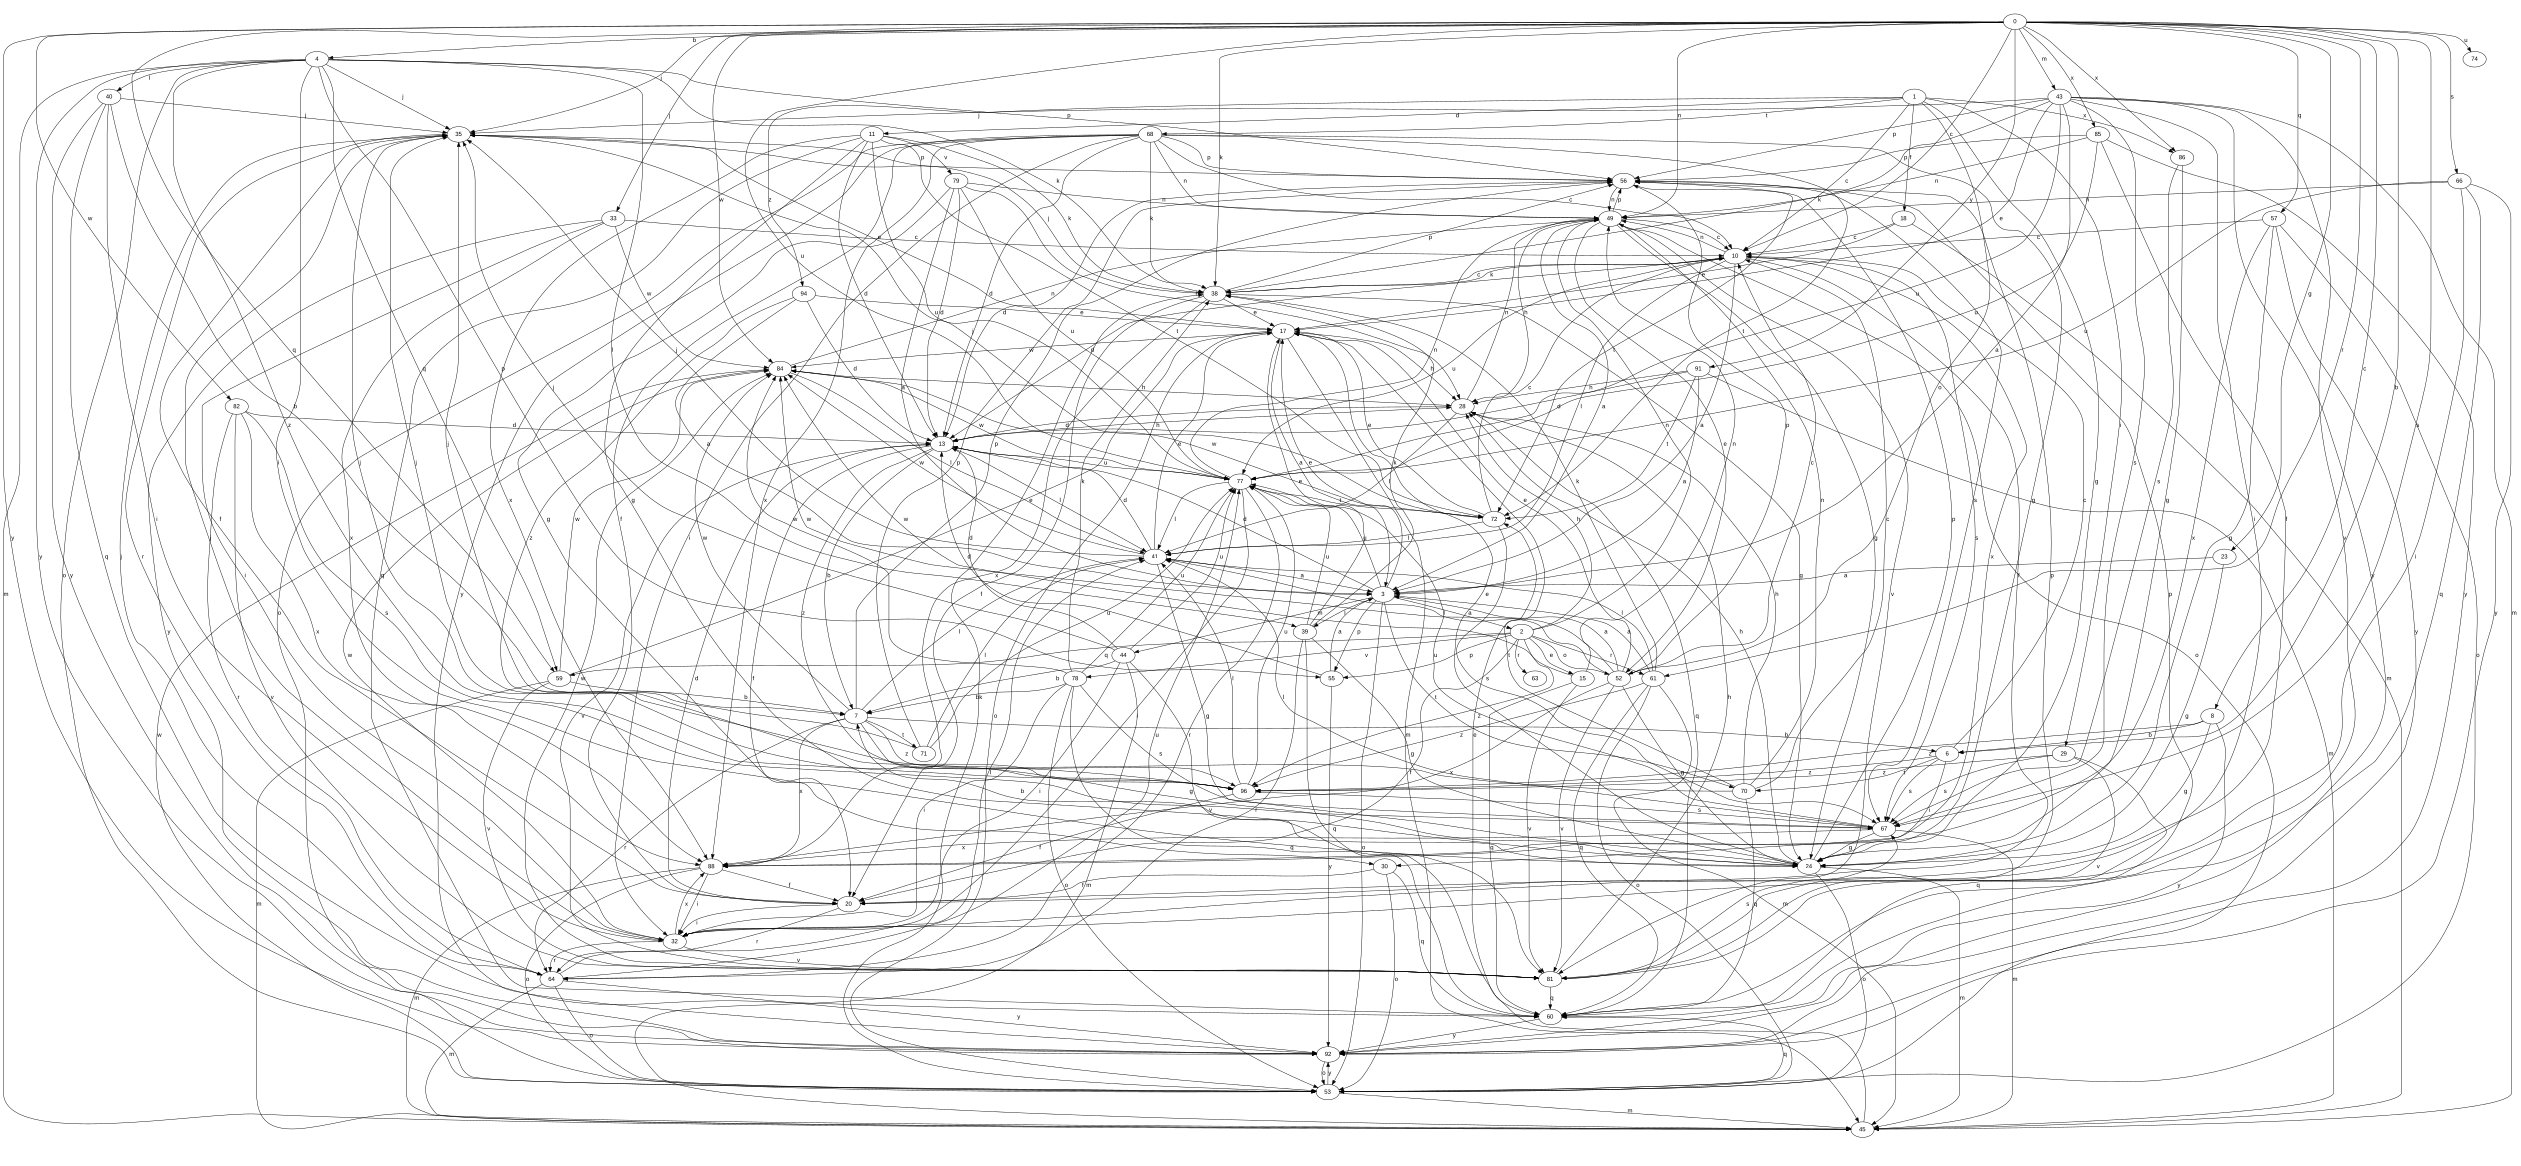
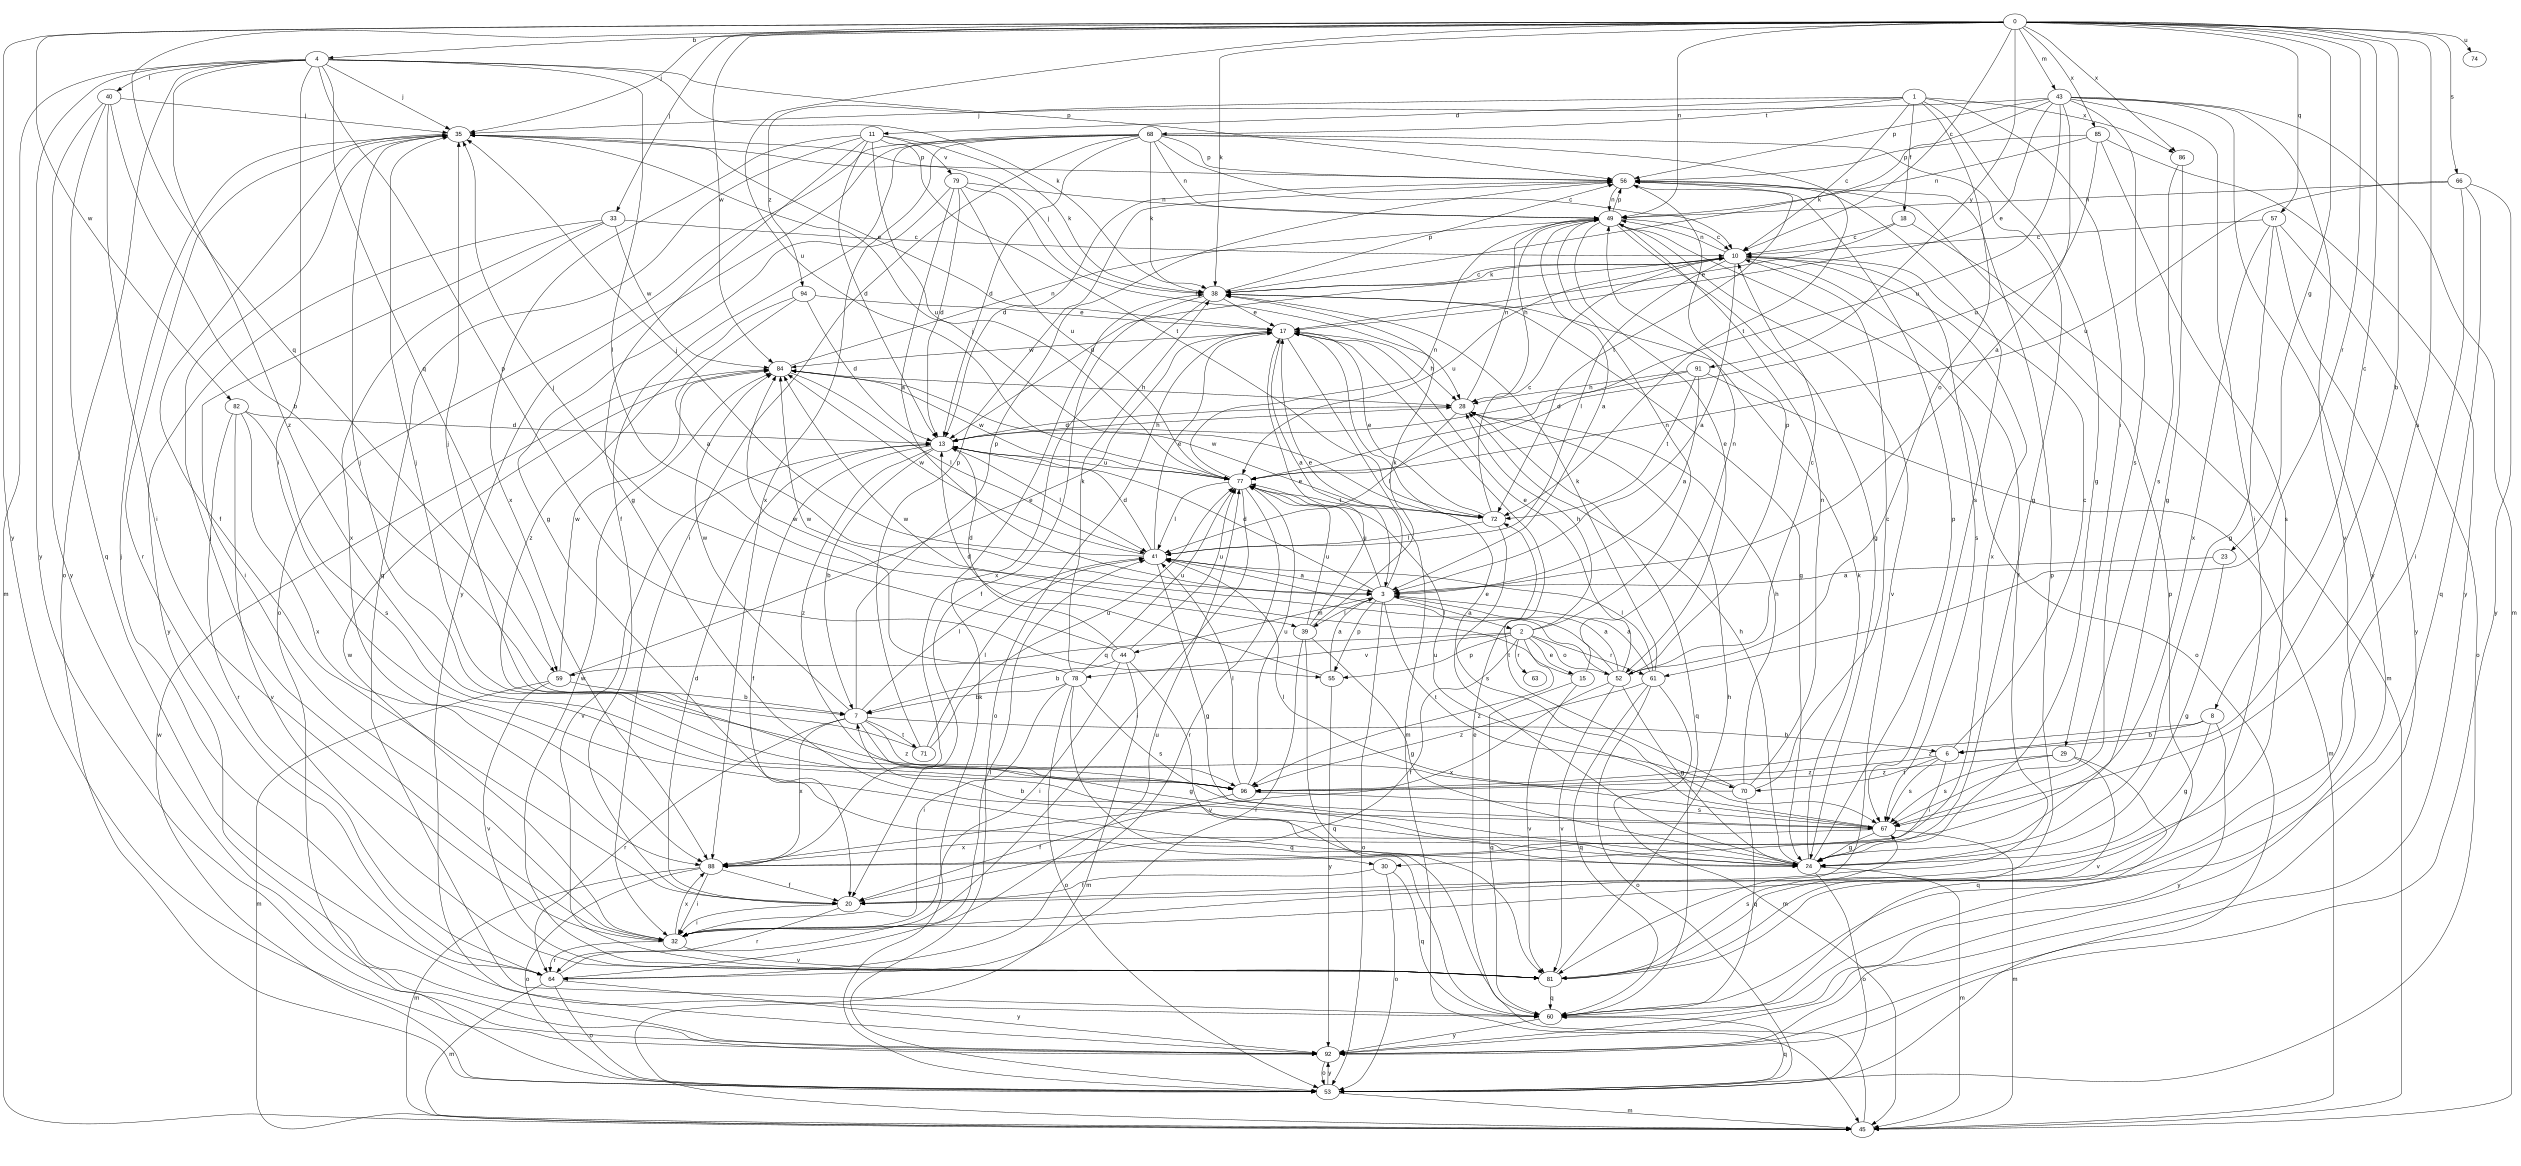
none -> (1767, 425)
(2286, 519) -> (2286, 519)
